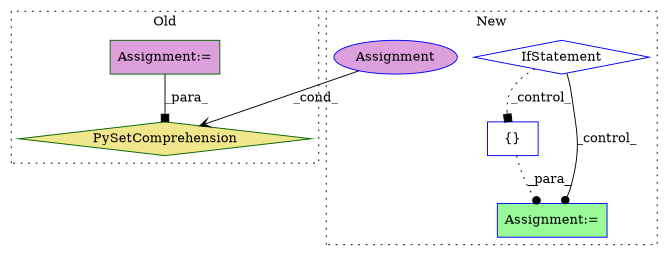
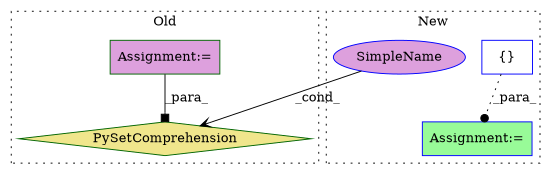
(396, 57) -> (399, 57)
(562, 57) -> none
